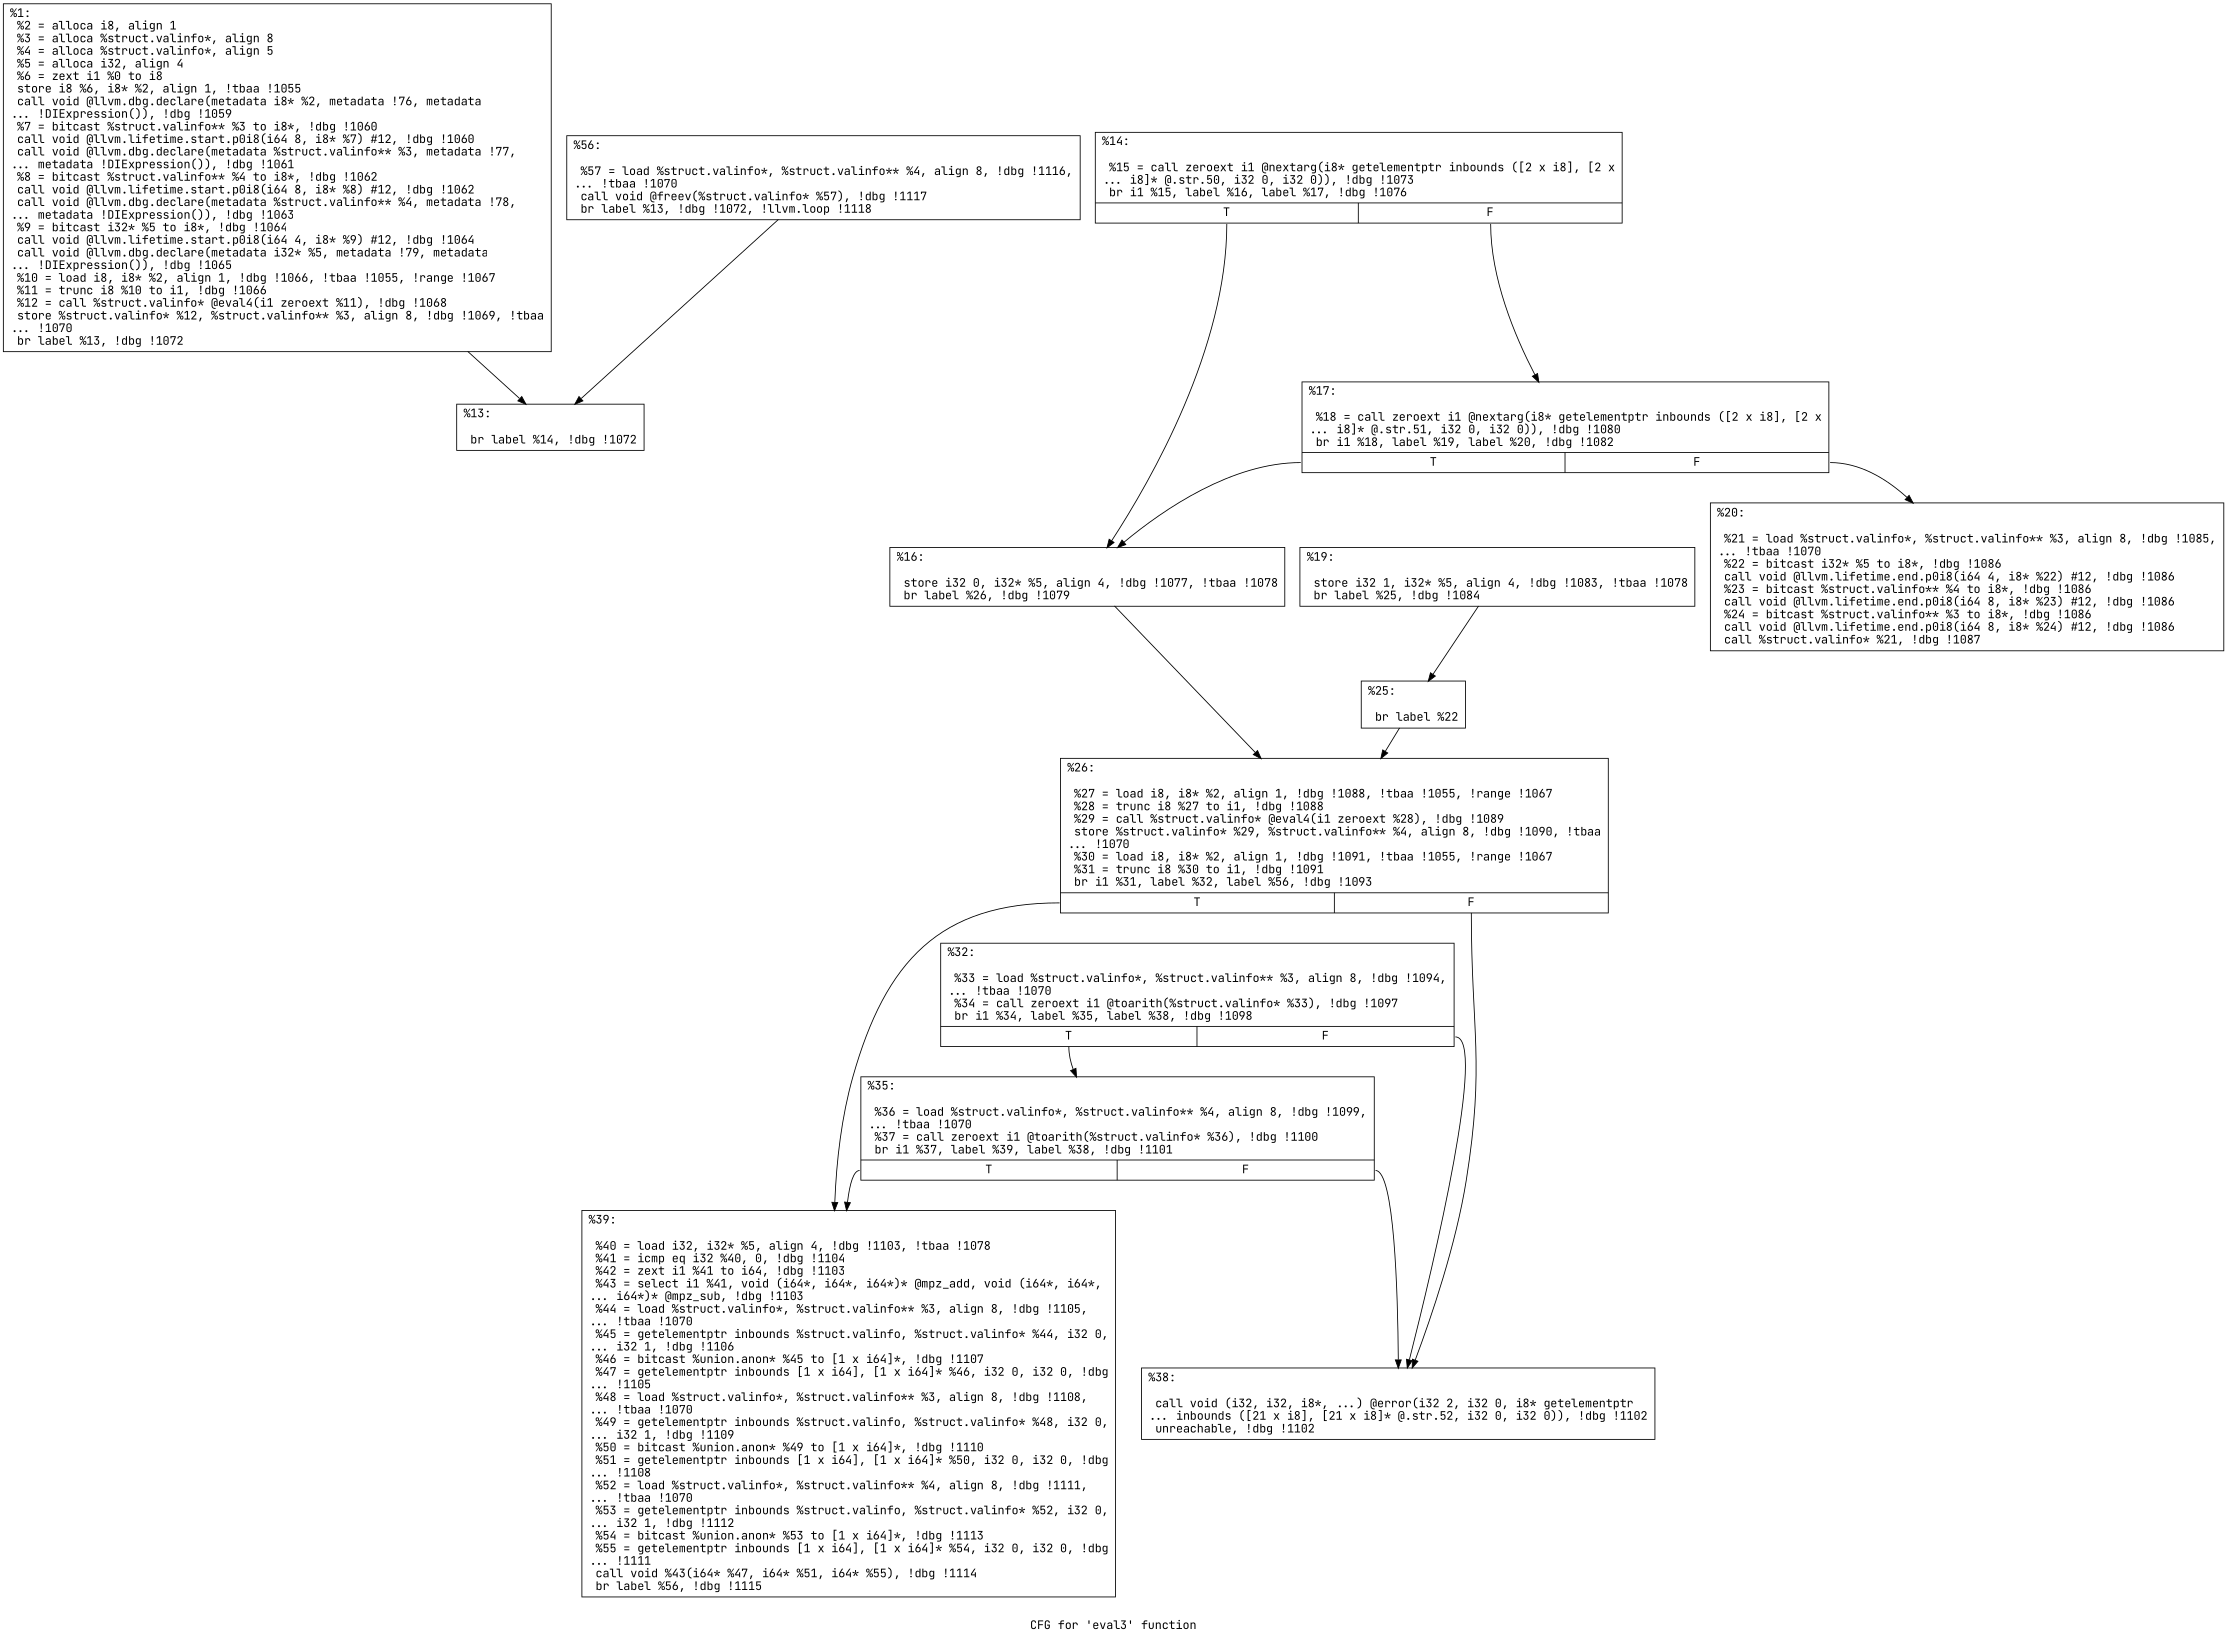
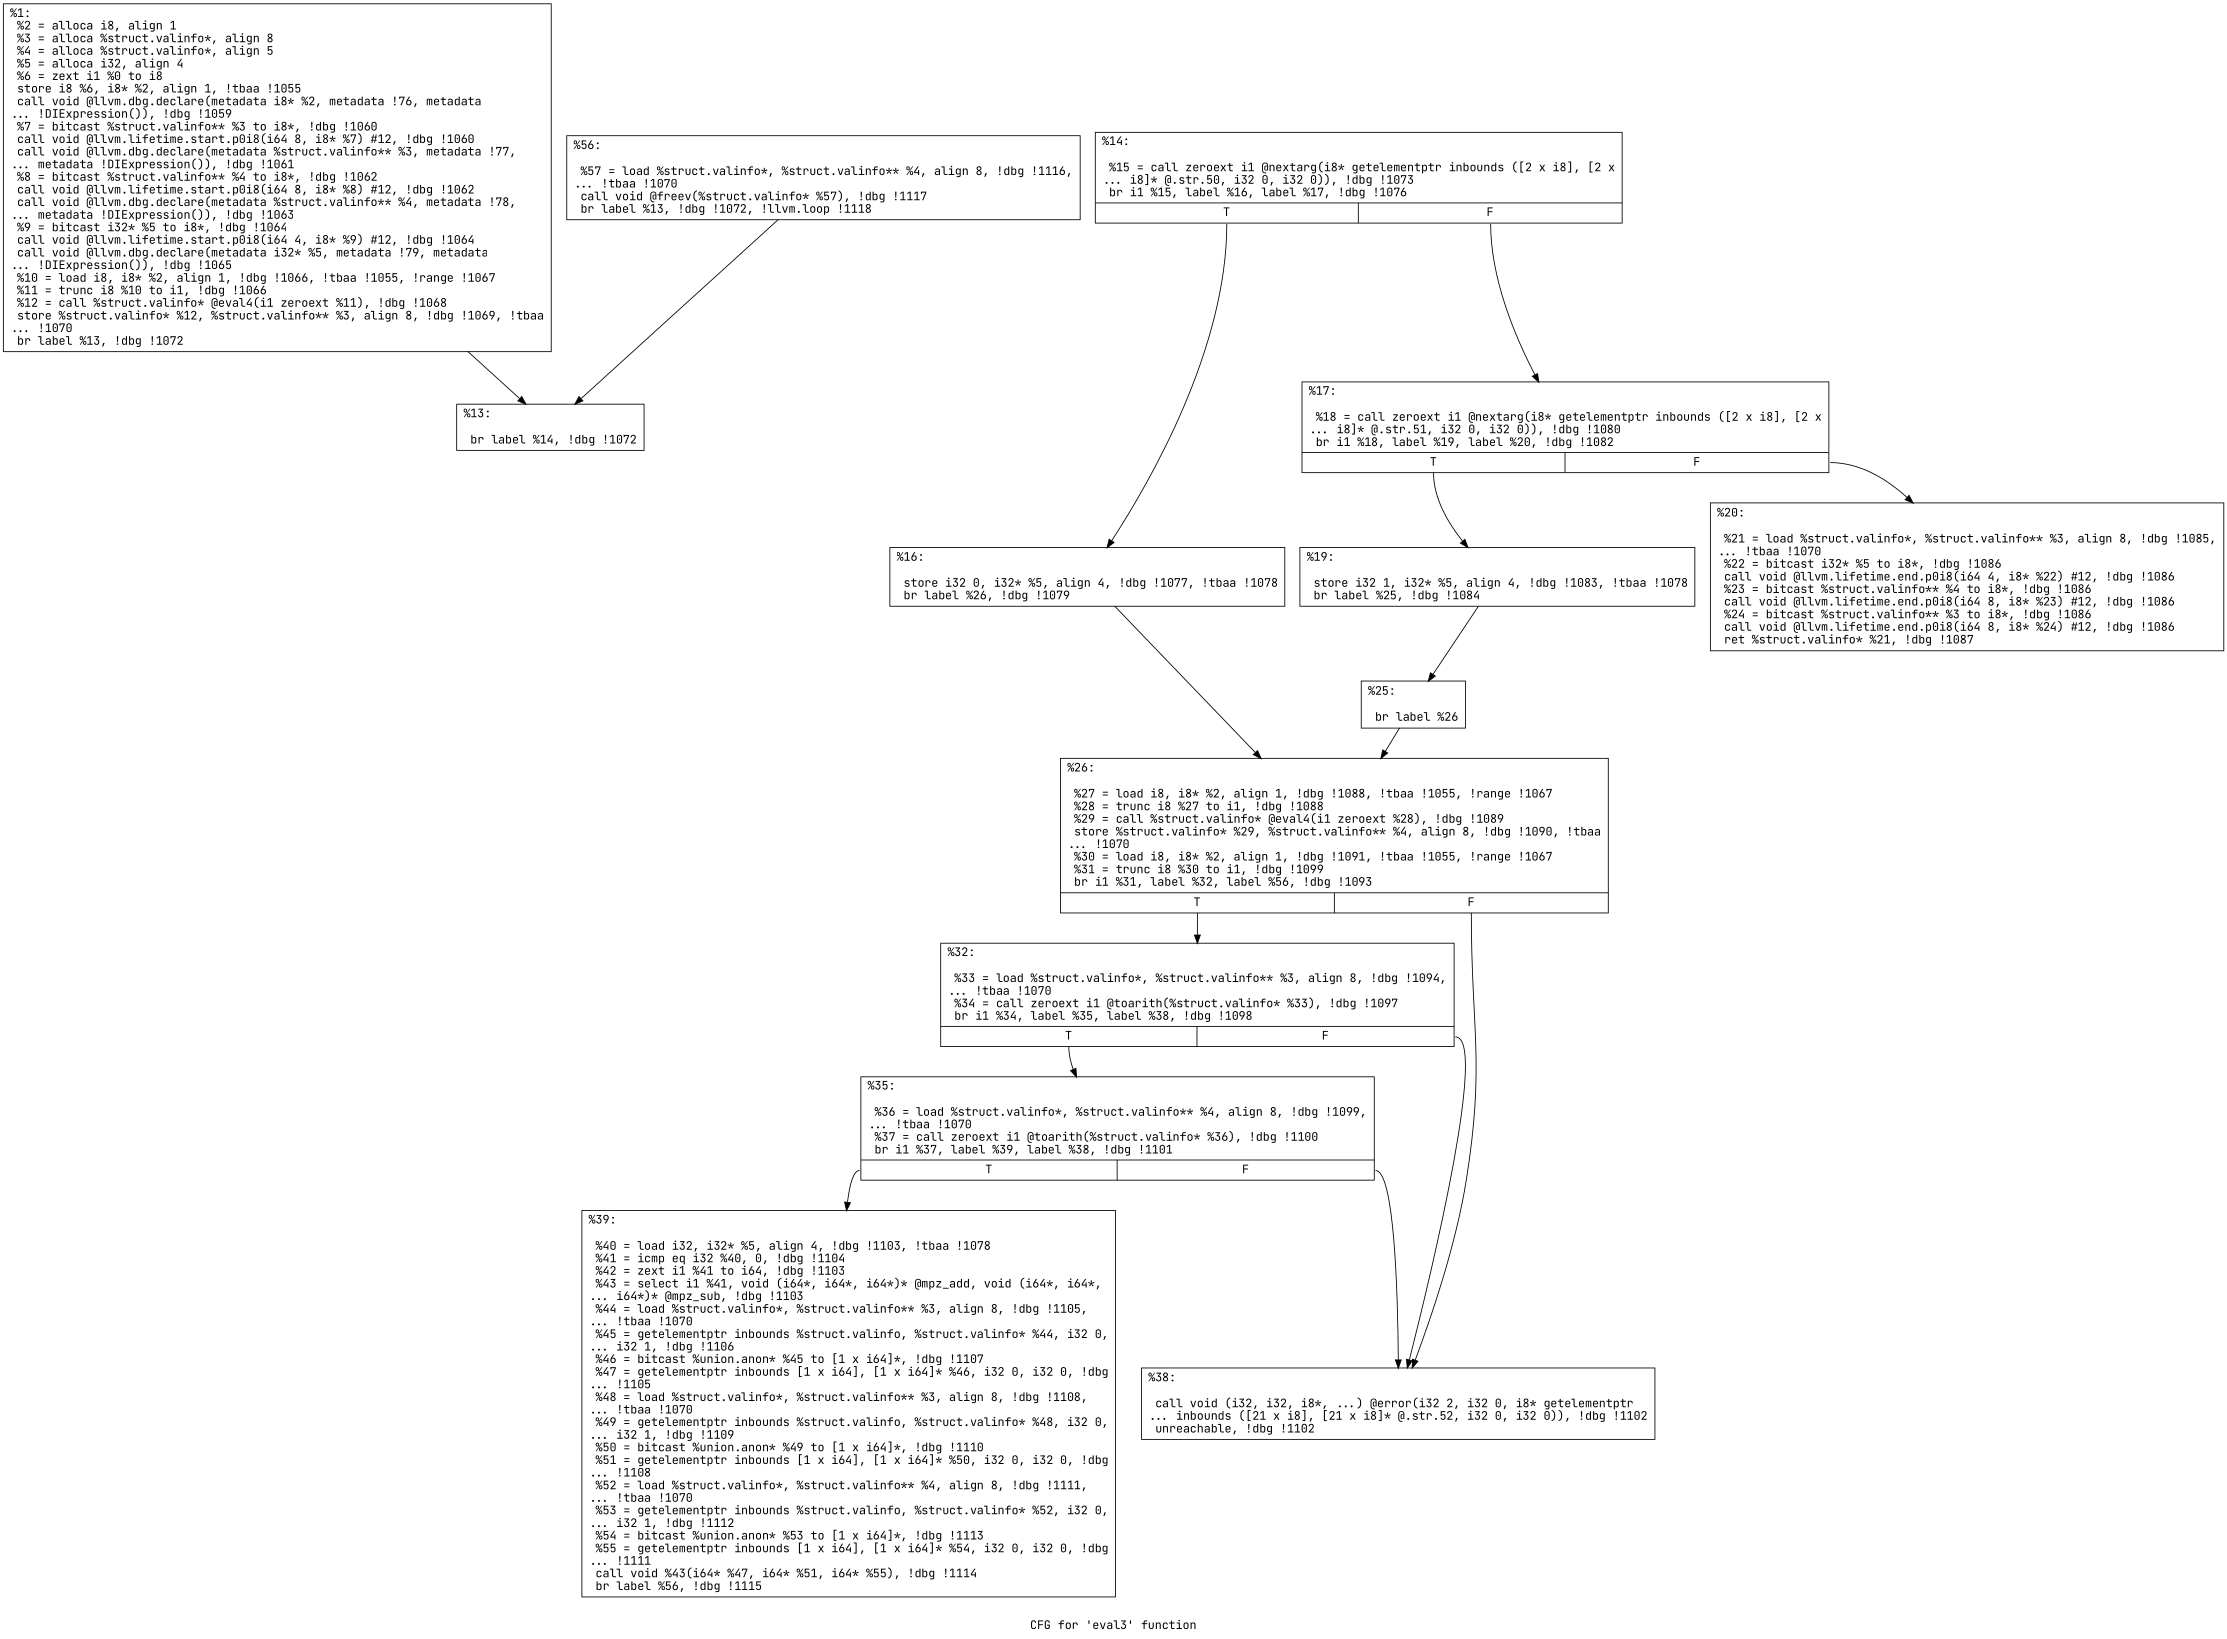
(1206, 488) -> (1442, 509)
(1849, 640) -> (1846, 640)
(1413, 717) -> (1413, 717)
(1196, 870) -> (1196, 870)
(884, 998) -> (1197, 924)
